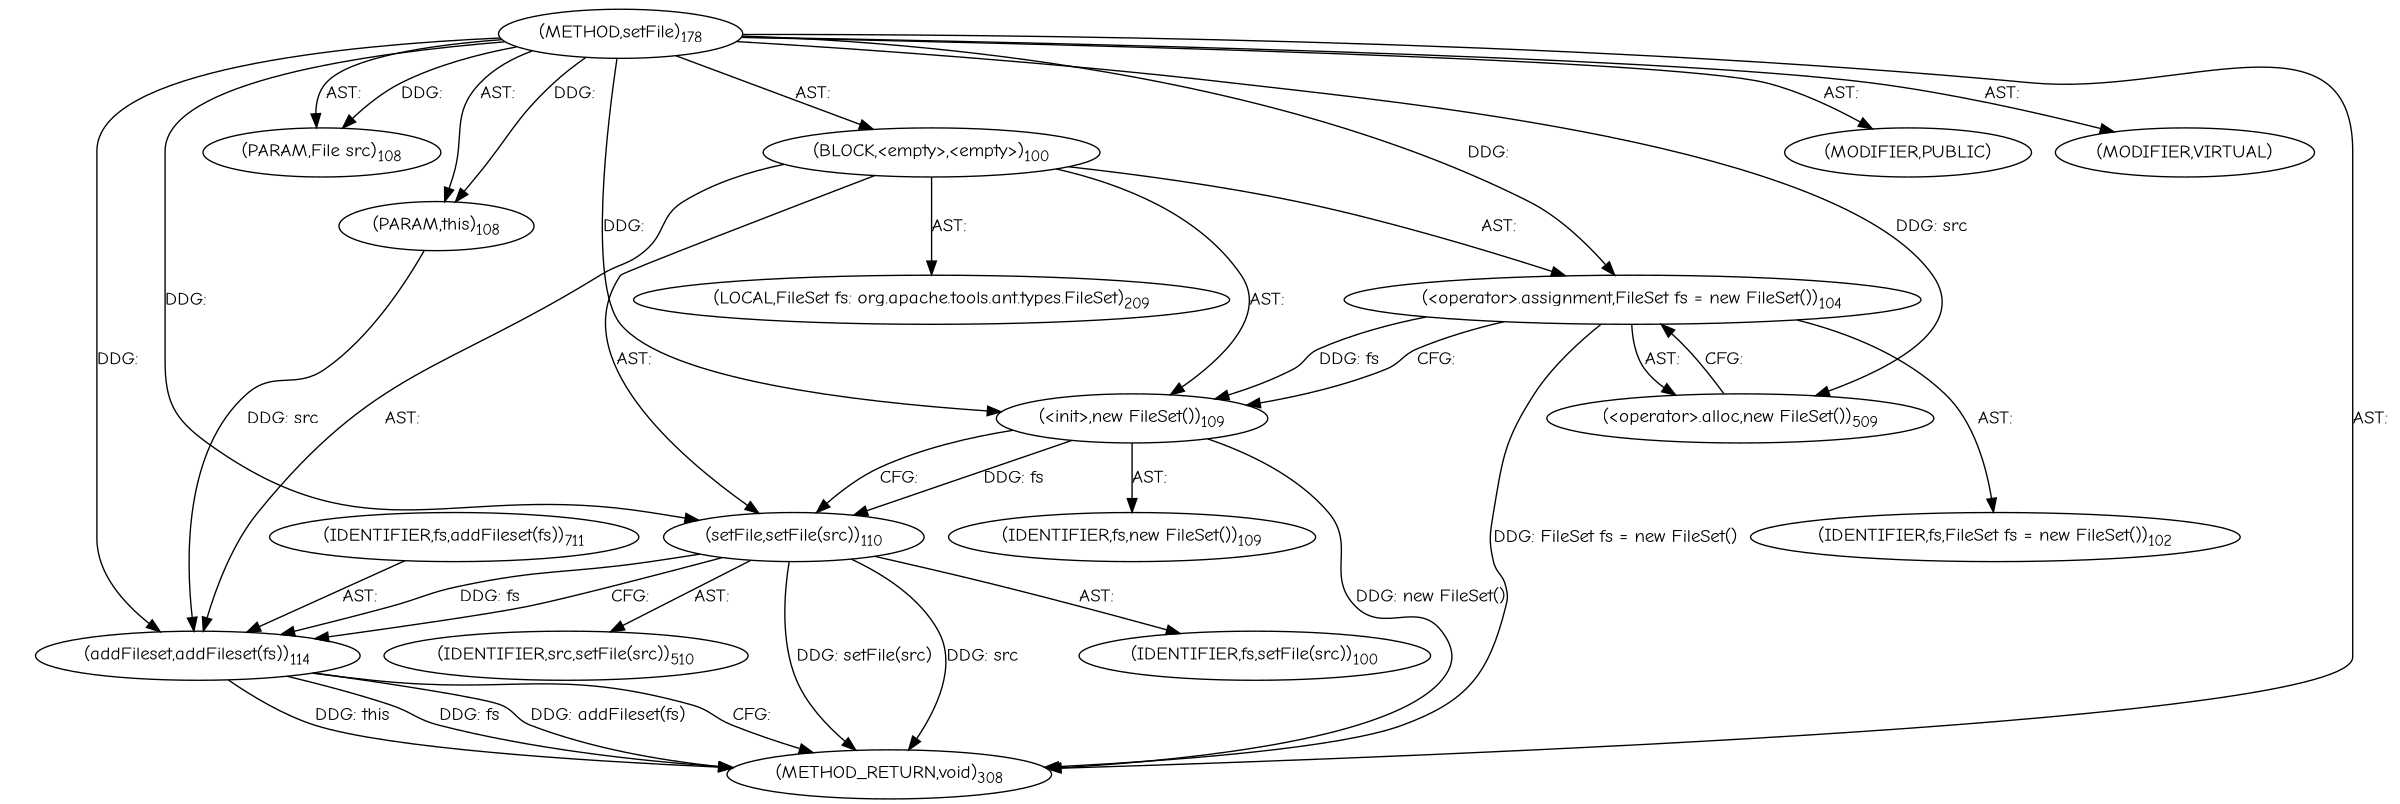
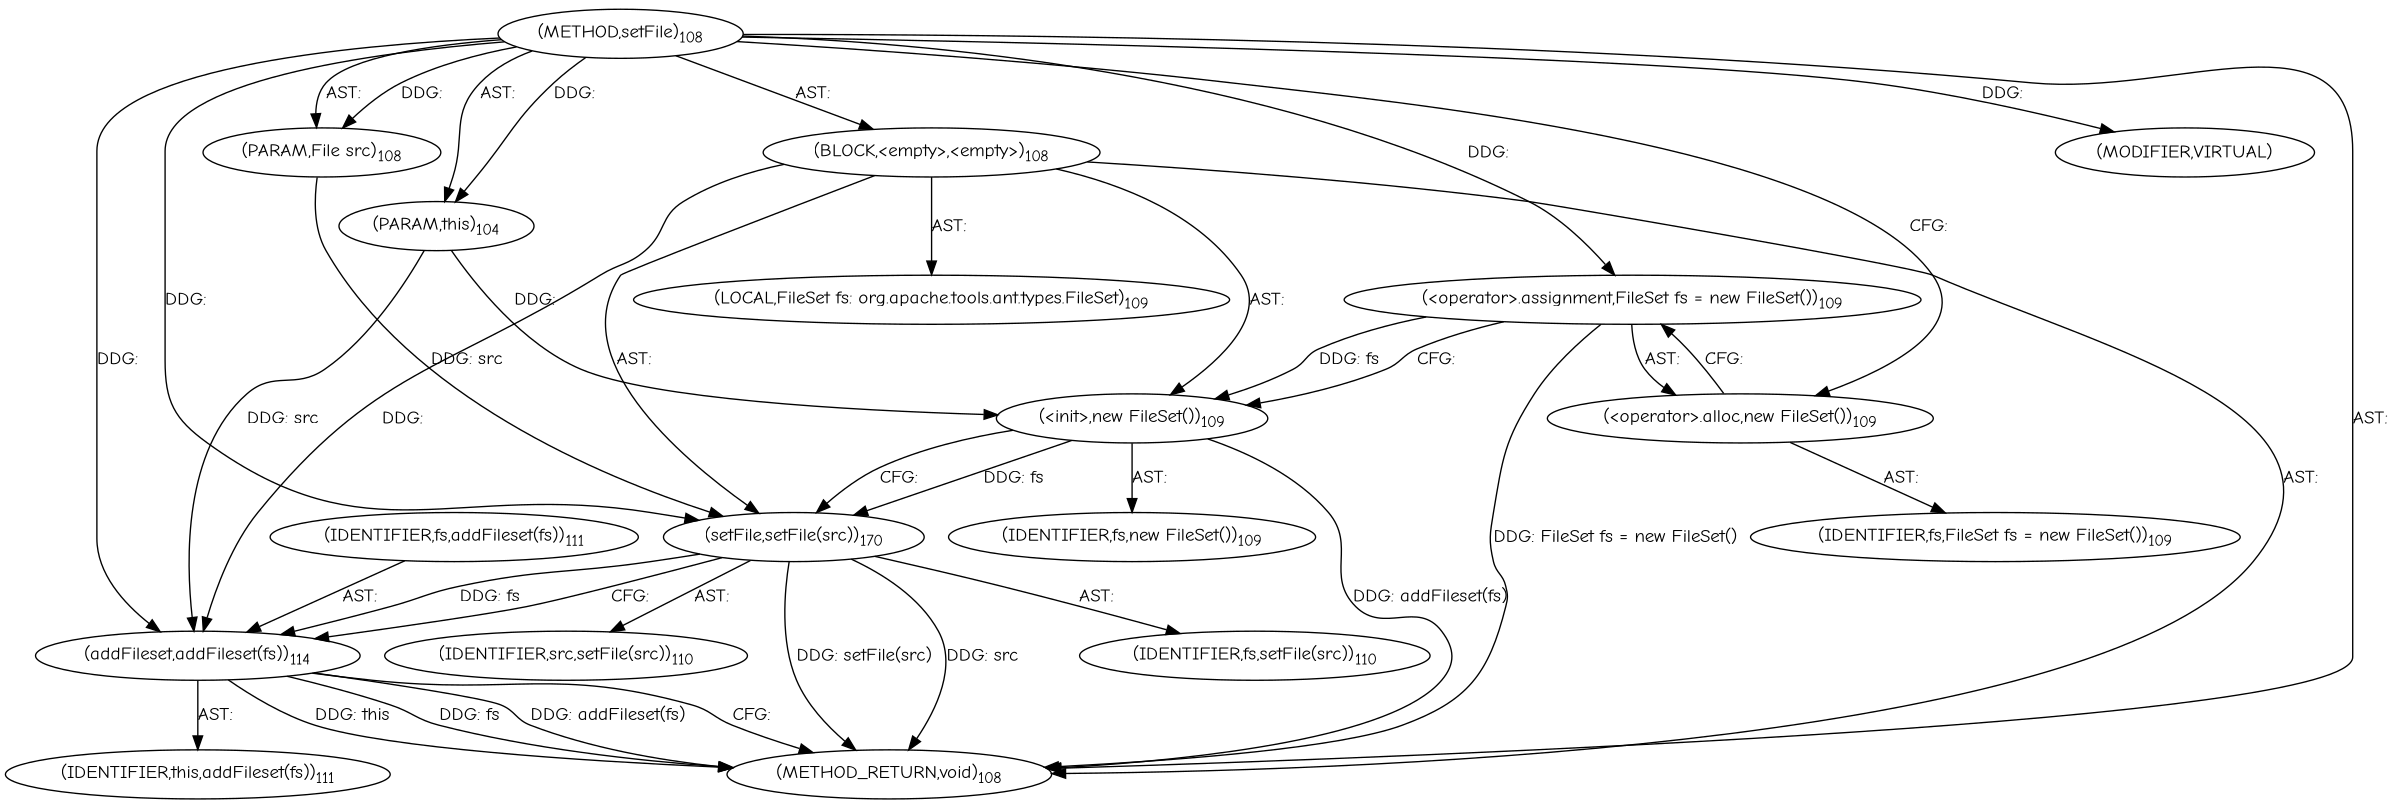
(692, 32) -> (692, 32)
(2006, 93) -> (2006, 93)
(1037, 150) -> (1037, 150)
(1908, 152) -> none
(1313, 205) -> (2281, 502)
(488, 224) -> (488, 224)
(1932, 226) -> (1932, 226)
(1137, 298) -> (1137, 298)
(1831, 298) -> (1831, 298)
(668, 355) -> (692, 394)
(1925, 378) -> (1861, 475)
none -> (463, 393)
(1865, 416) -> (1865, 416)
(406, 418) -> (406, 418)
(575, 535) -> (575, 535)
(872, 535) -> (872, 535)
(2160, 535) -> (2160, 535)
(1431, 596) -> (1431, 596)
(683, 654) -> (683, 654)
(1366, 654) -> (1366, 654)
(990, 772) -> (990, 772)
none -> (198, 774)
